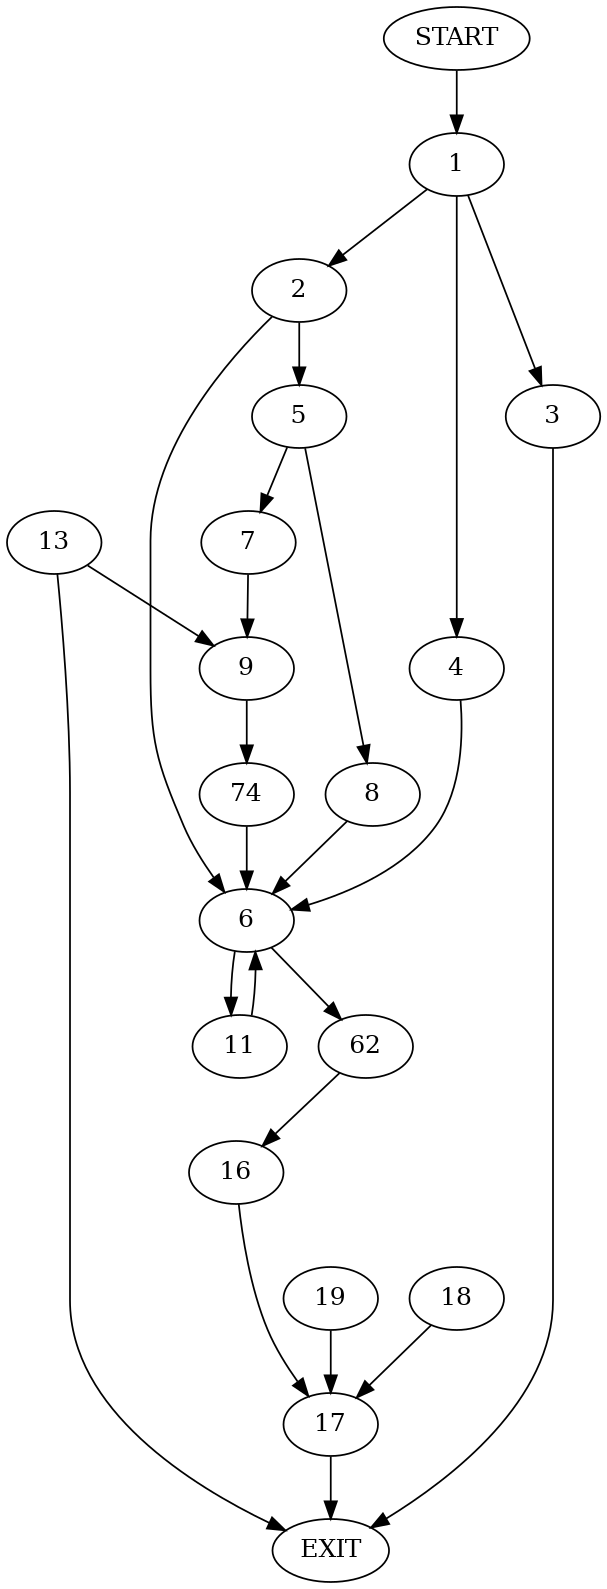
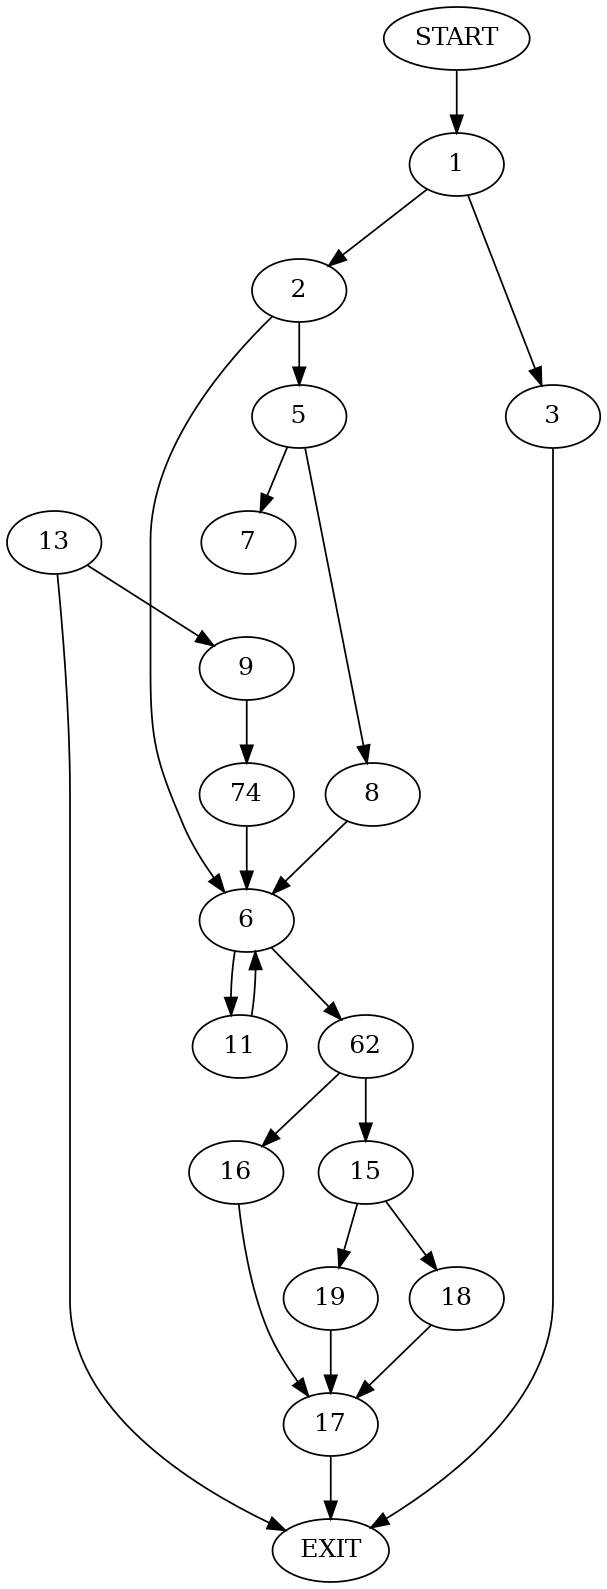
(248, 597) -> none
(457, 668) -> none
none -> (366, 1172)
